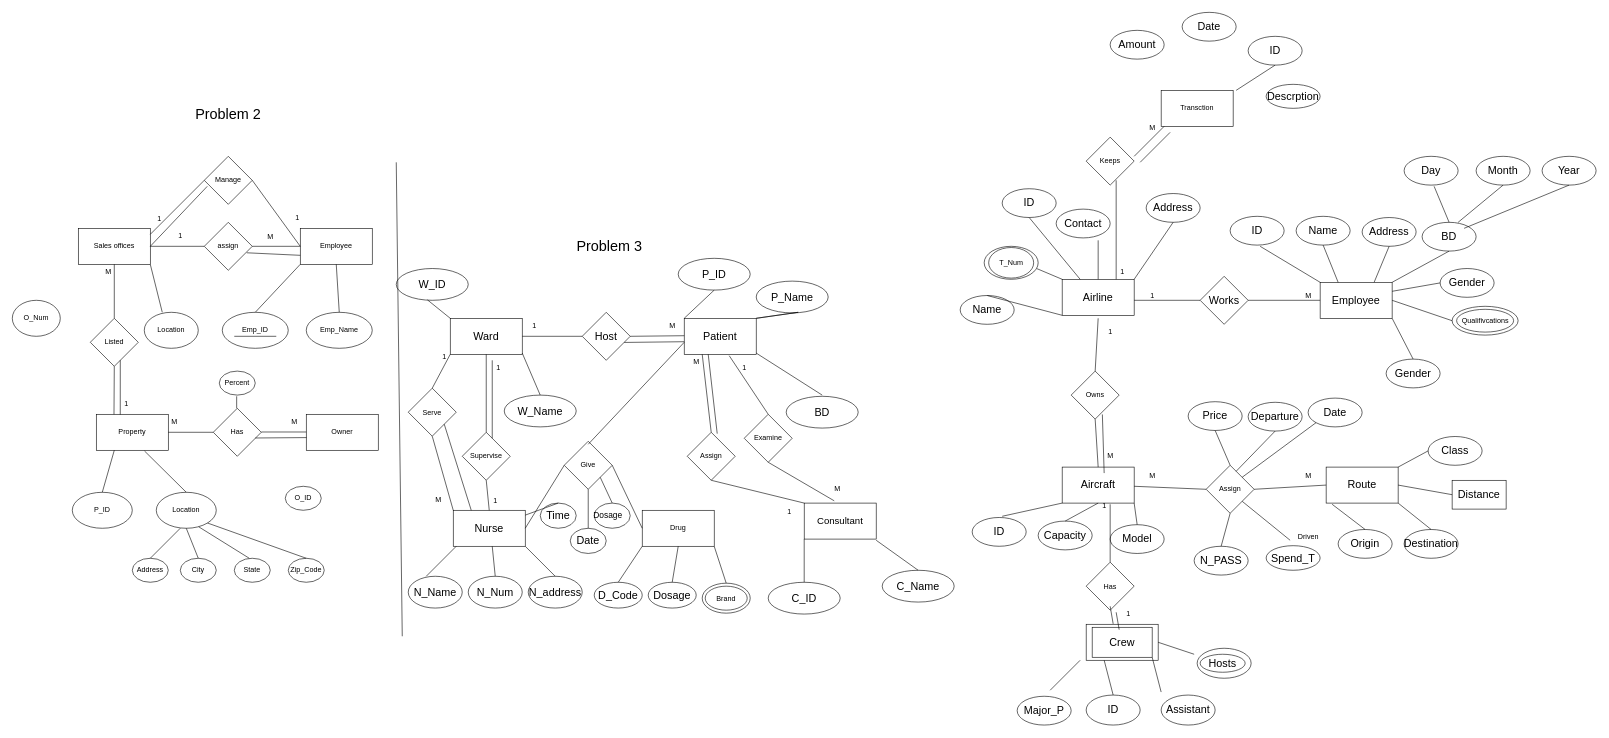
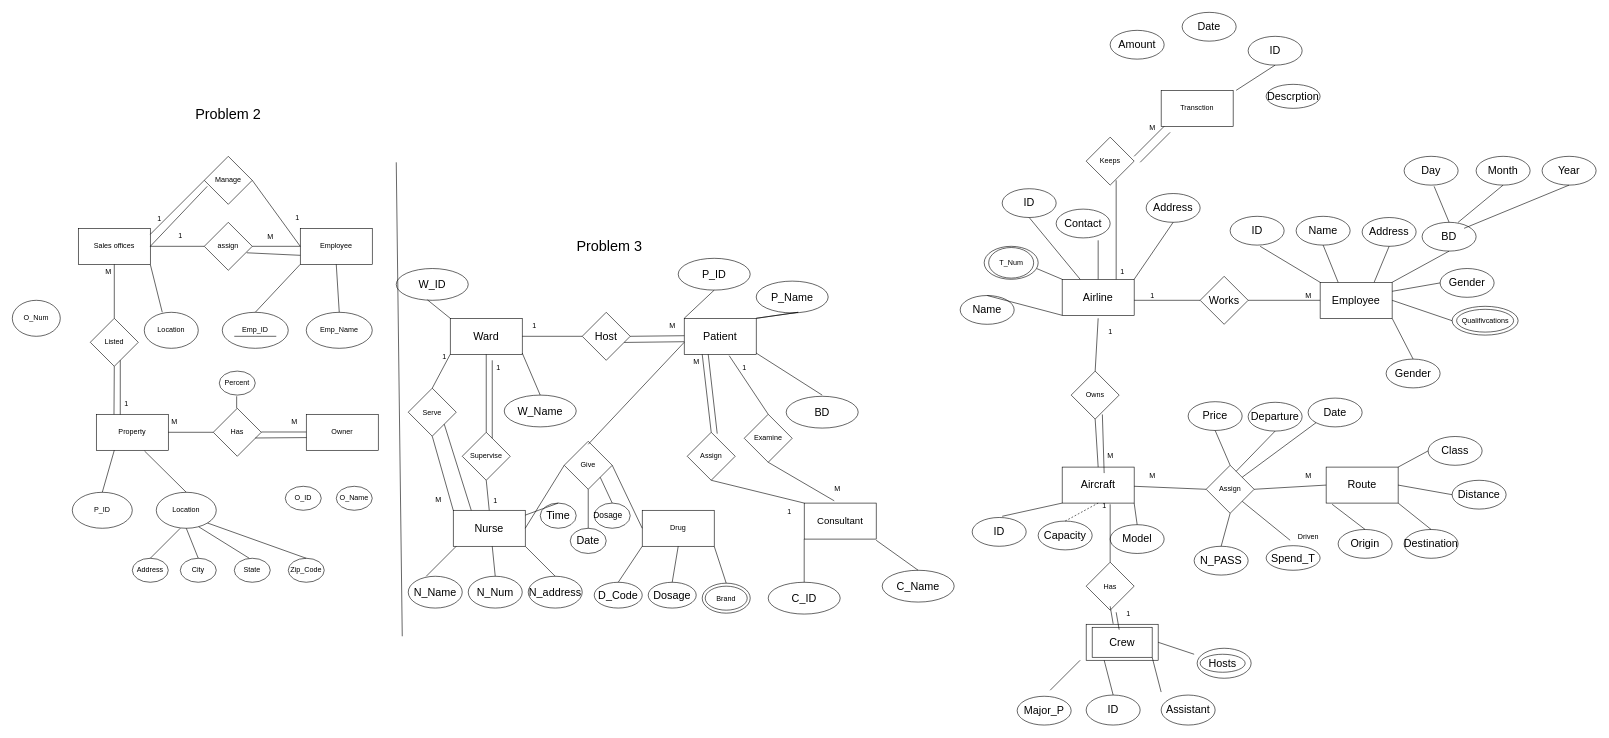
(1479, 495) -> (1479, 495)
none -> (354, 498)
(1081, 512) -> (1081, 512)
